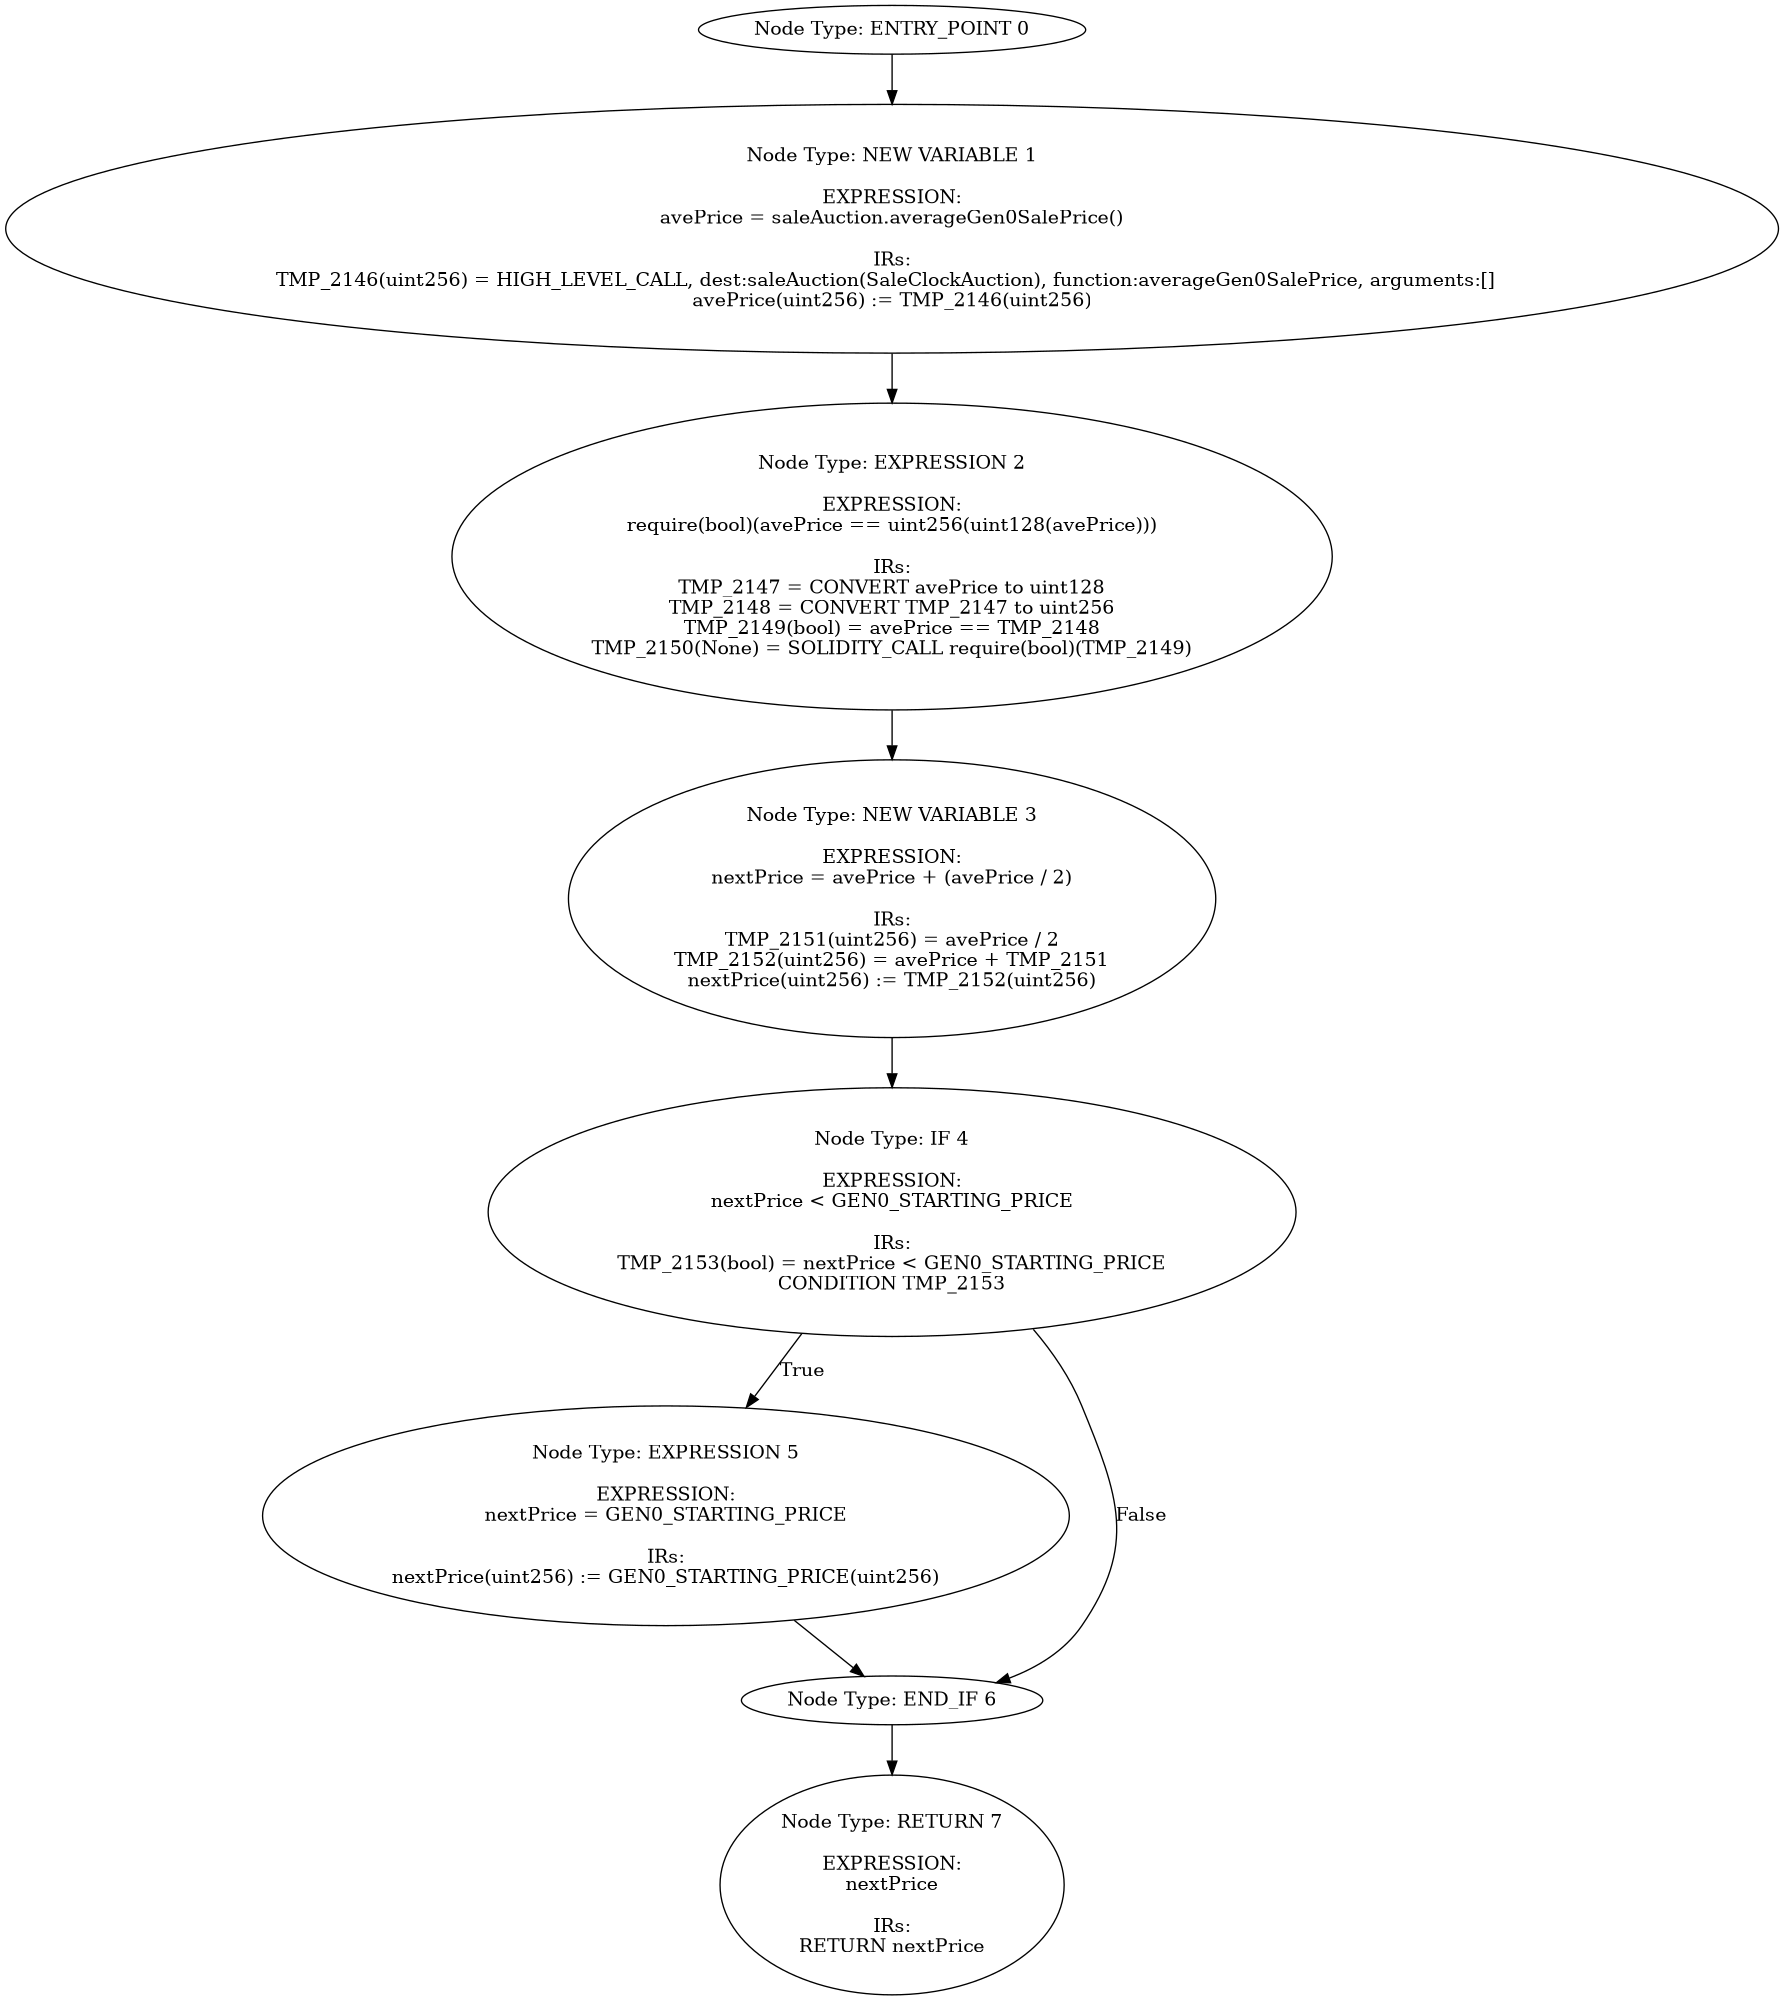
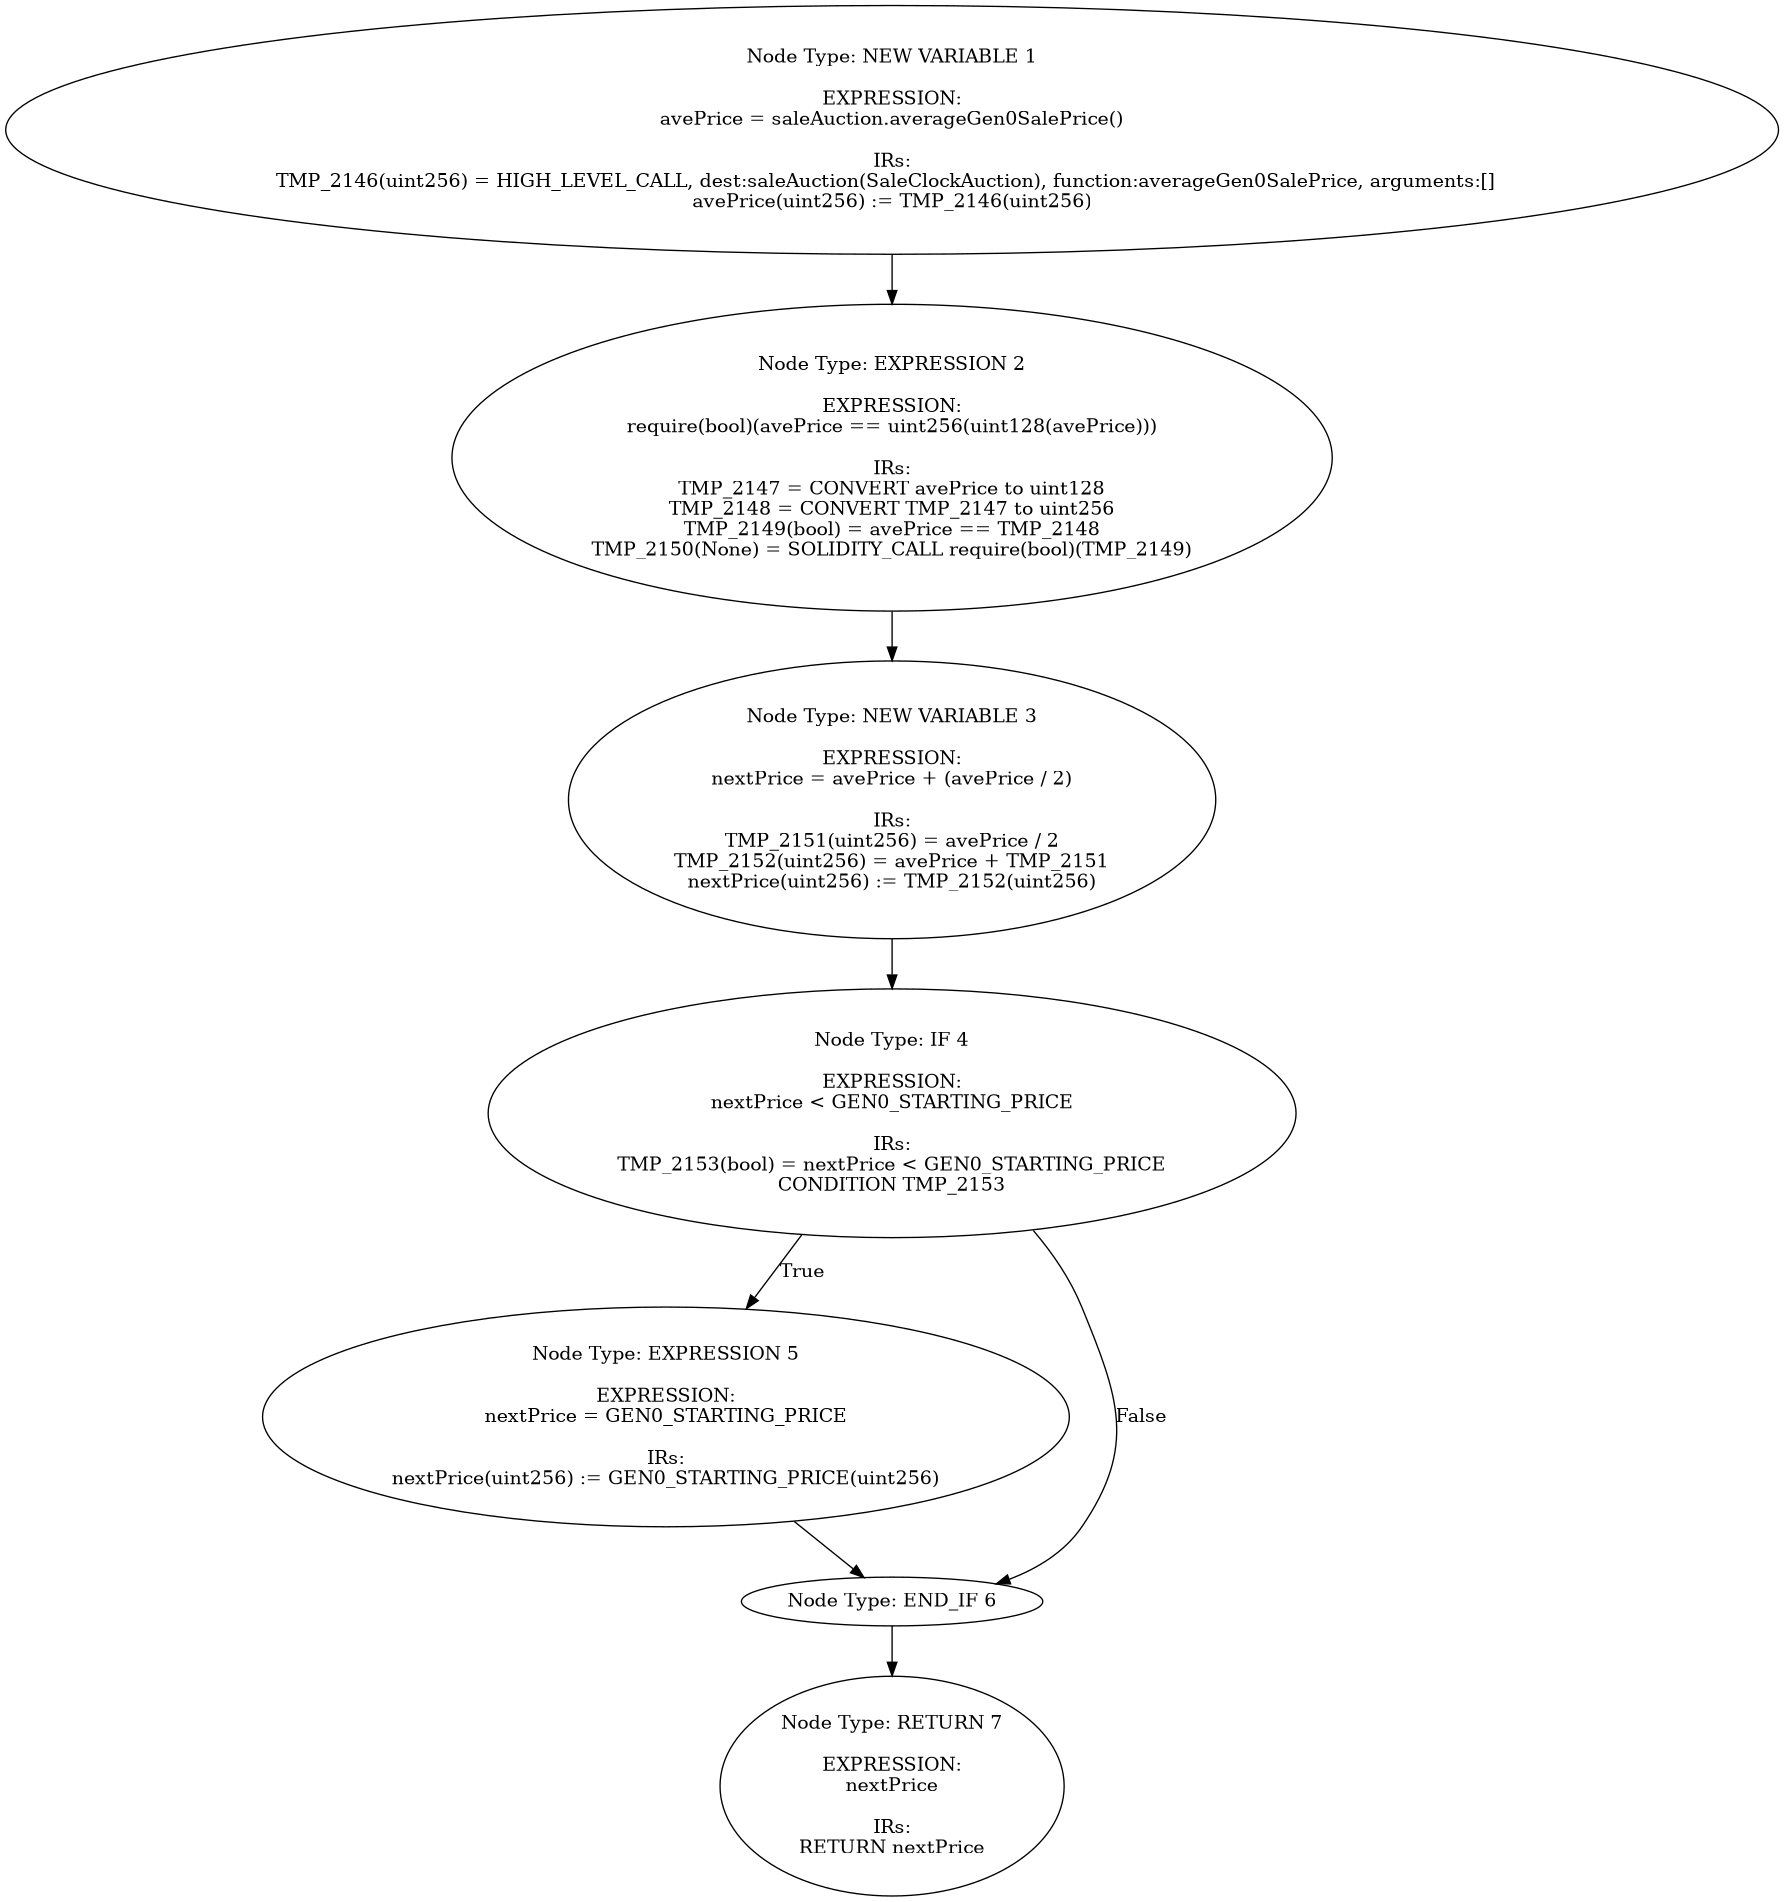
(892, 30) -> none
